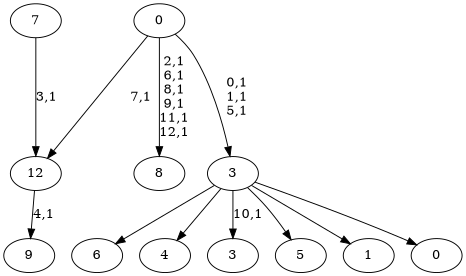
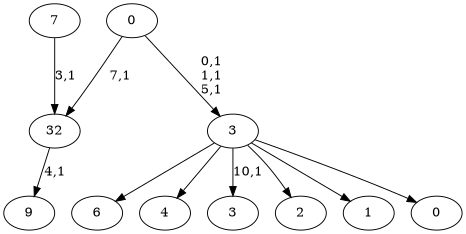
(36, 174) -> (55, 131)
(159, 174) -> none
(301, 256) -> (301, 213)
